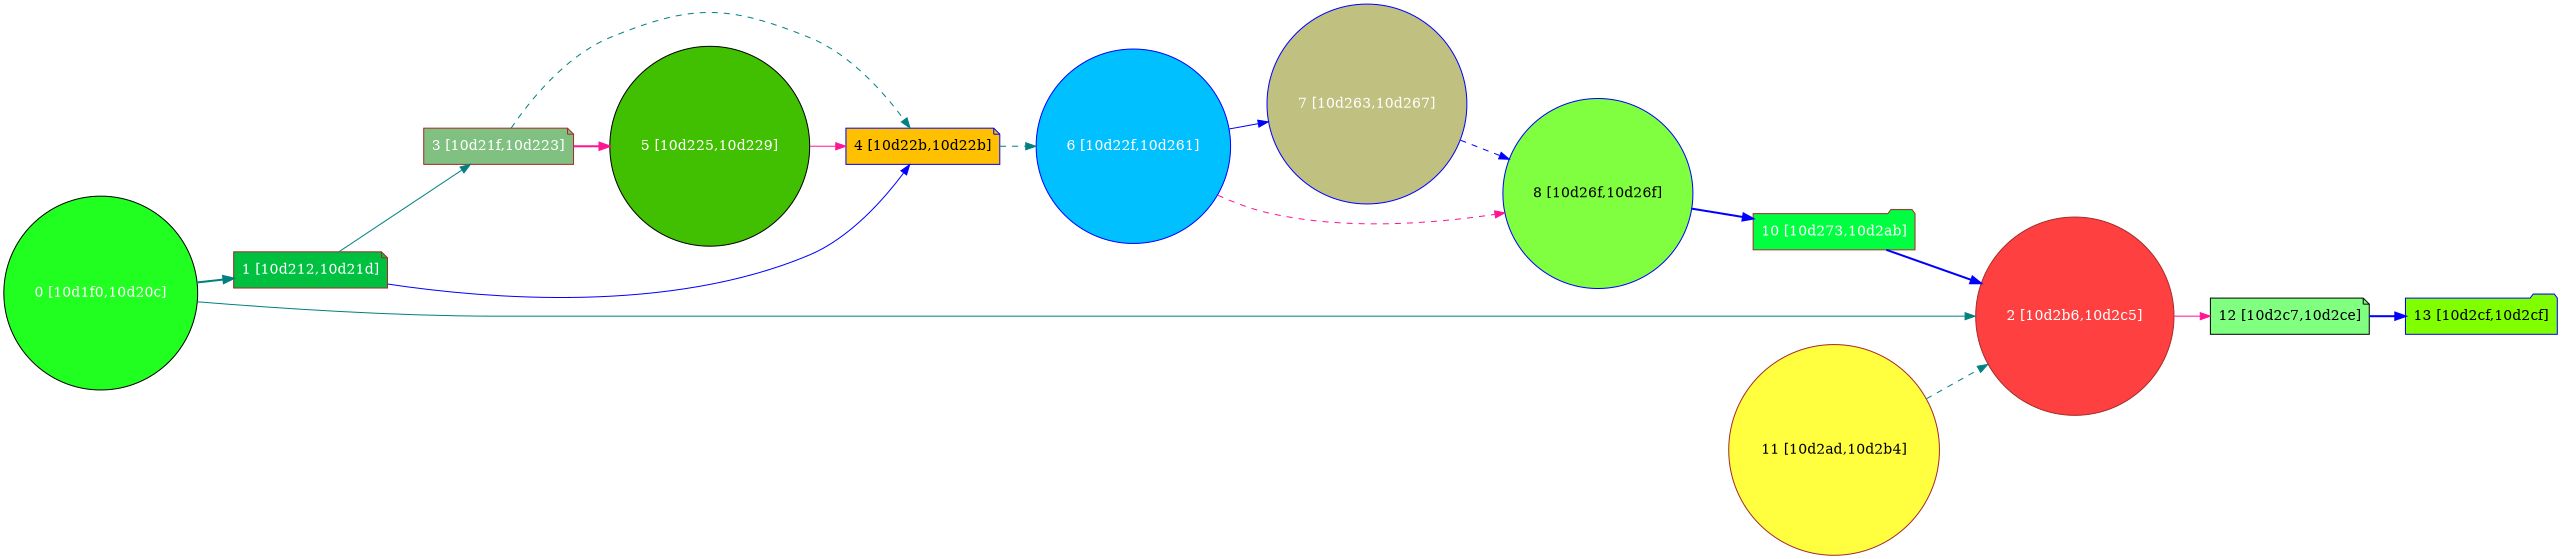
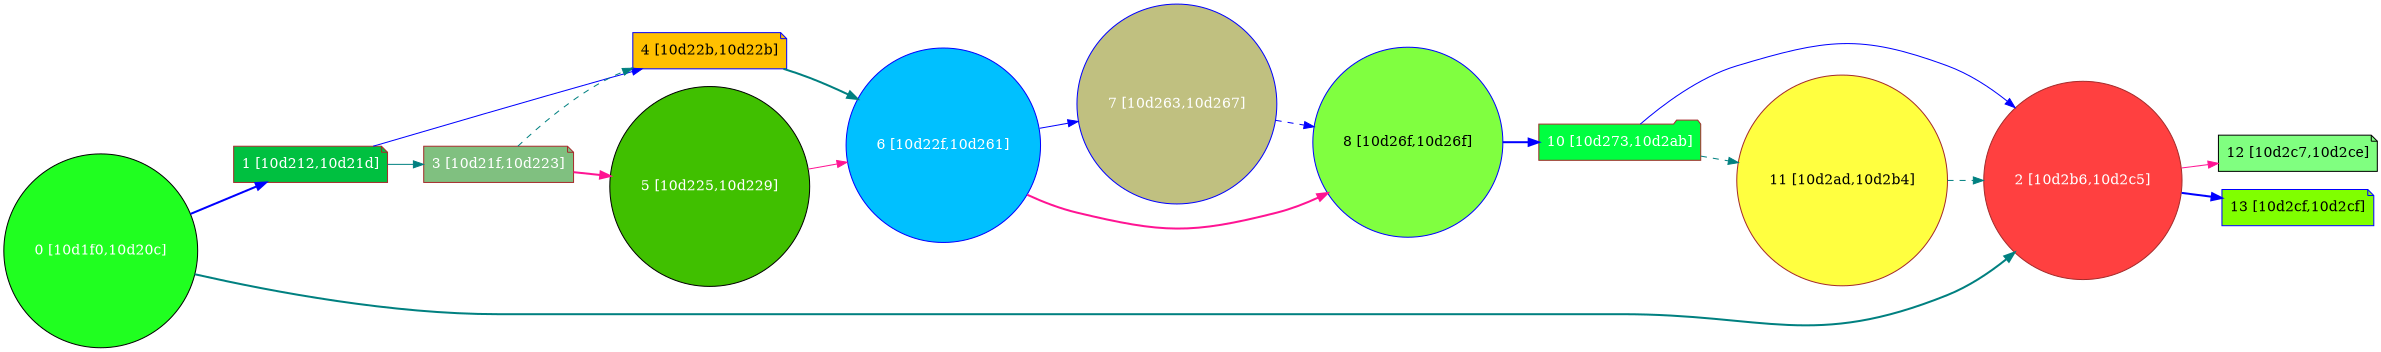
(823, 146) -> (823, 167)
(1013, 146) -> (816, 80)
none -> (1715, 159)
(1355, 224) -> (1173, 228)
(1929, 265) -> (1820, 45)
(210, 281) -> (224, 200)
(1081, 316) -> (1106, 314)
(2382, 316) -> (2197, 195)
(2481, 316) -> (2298, 208)
